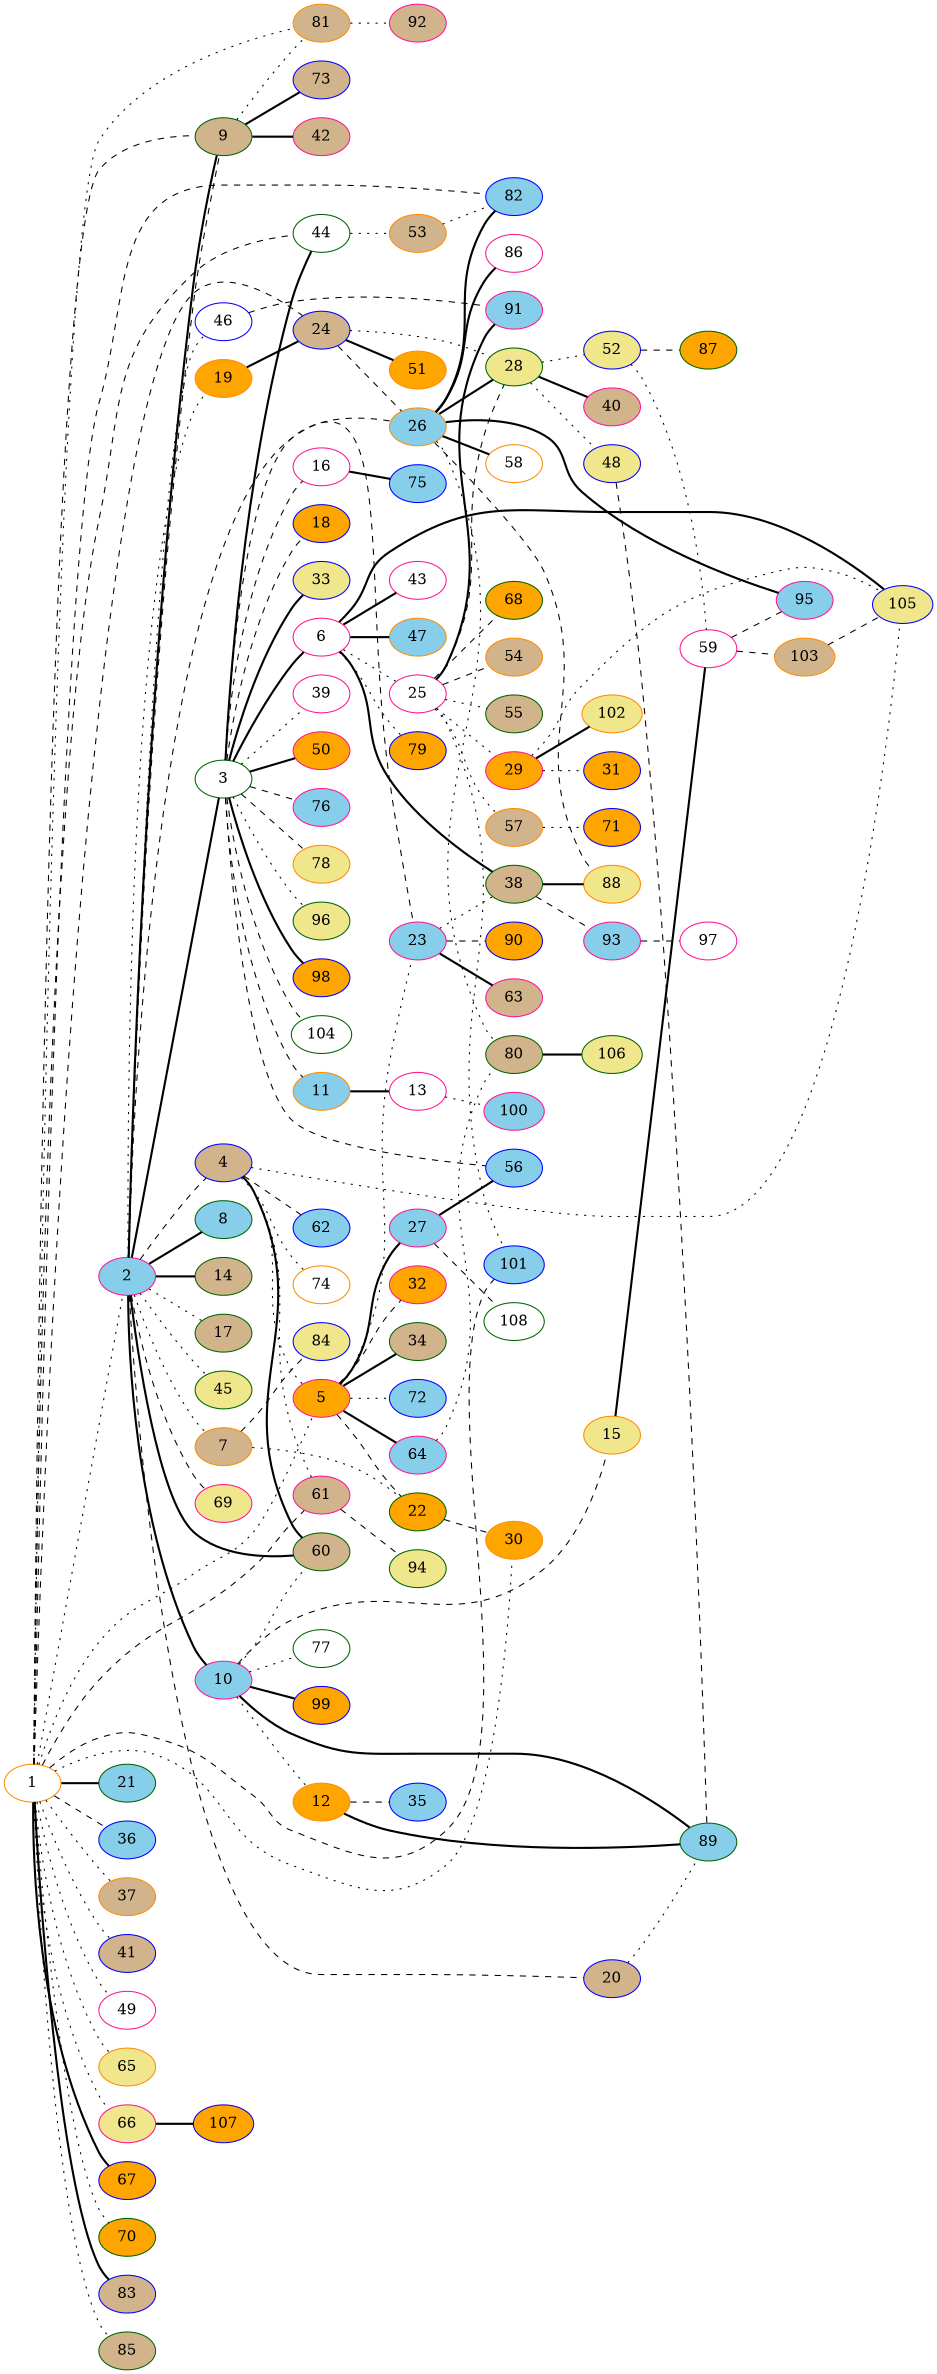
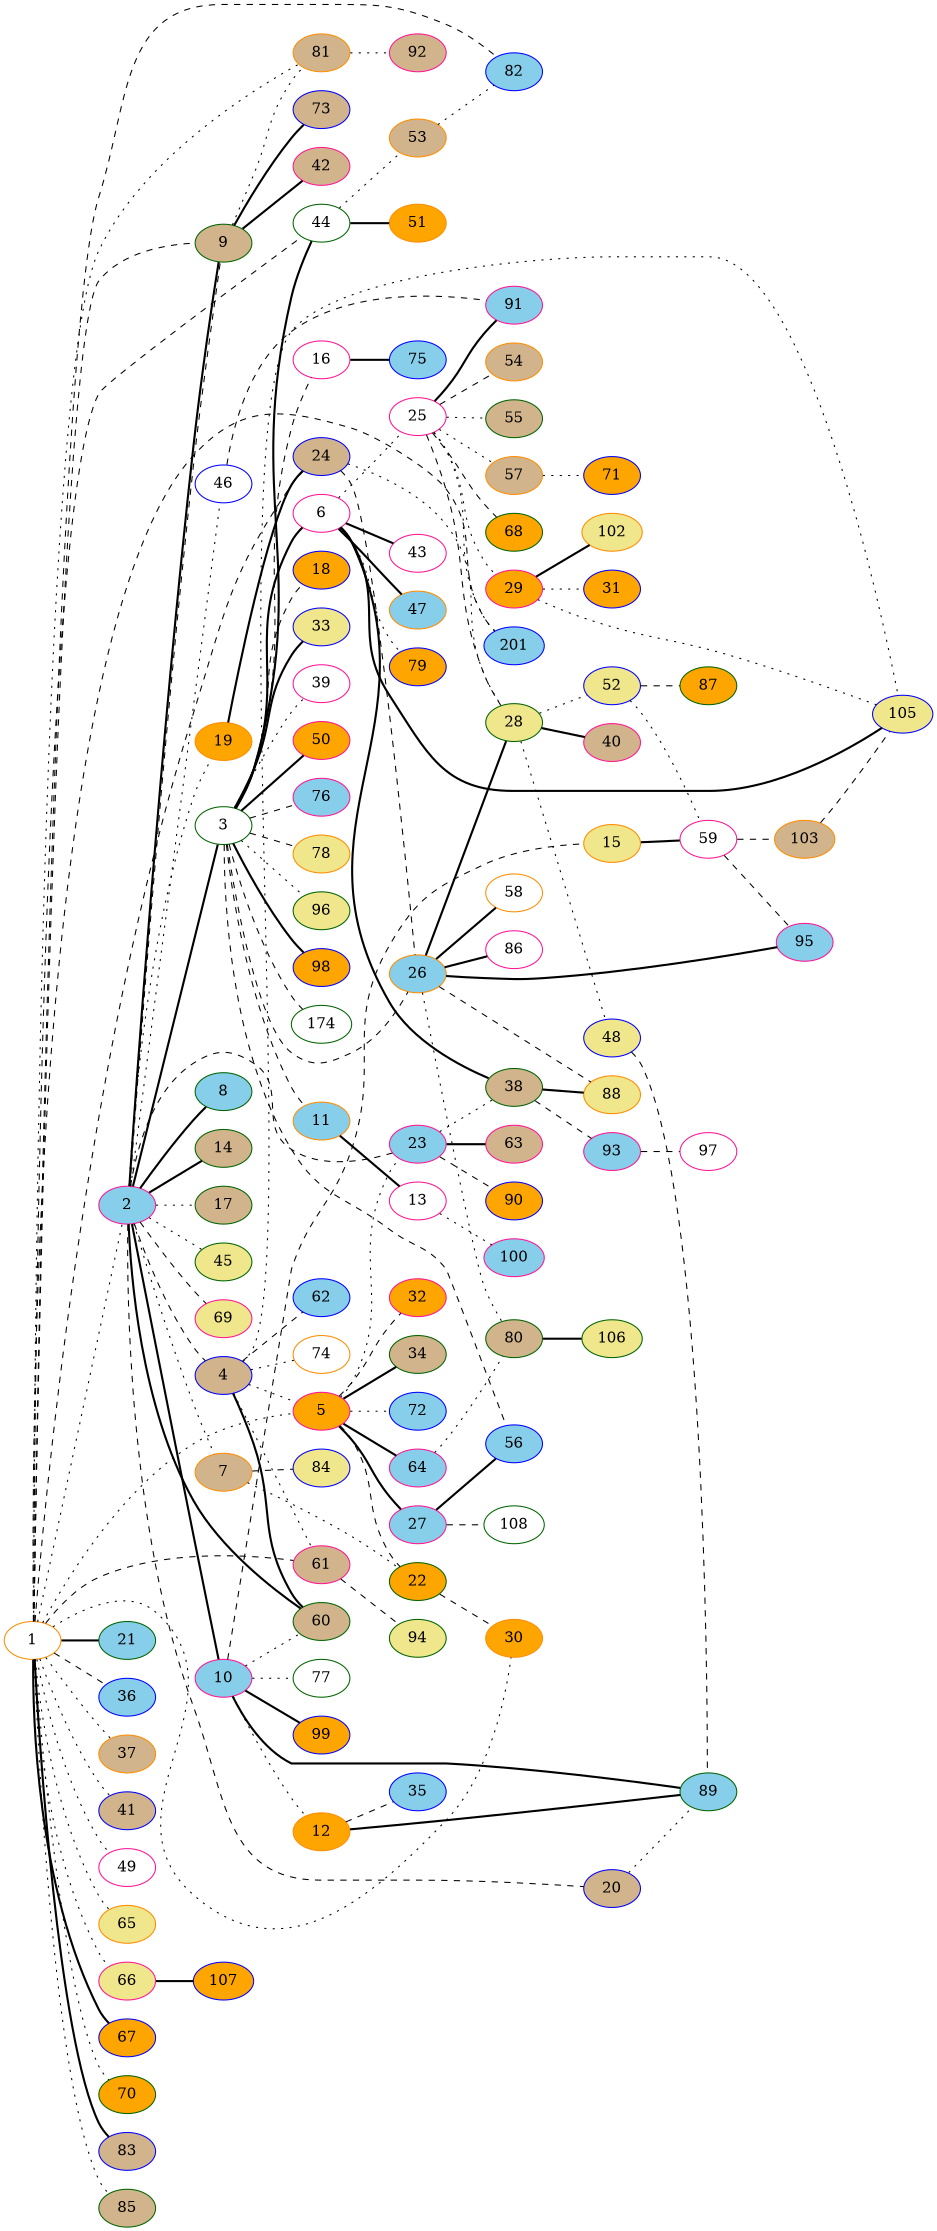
(465, 295) -> none
(370, 350) -> (370, 223)
(322, 1035) -> (322, 1024)
(514, 1265) -> (514, 646)
